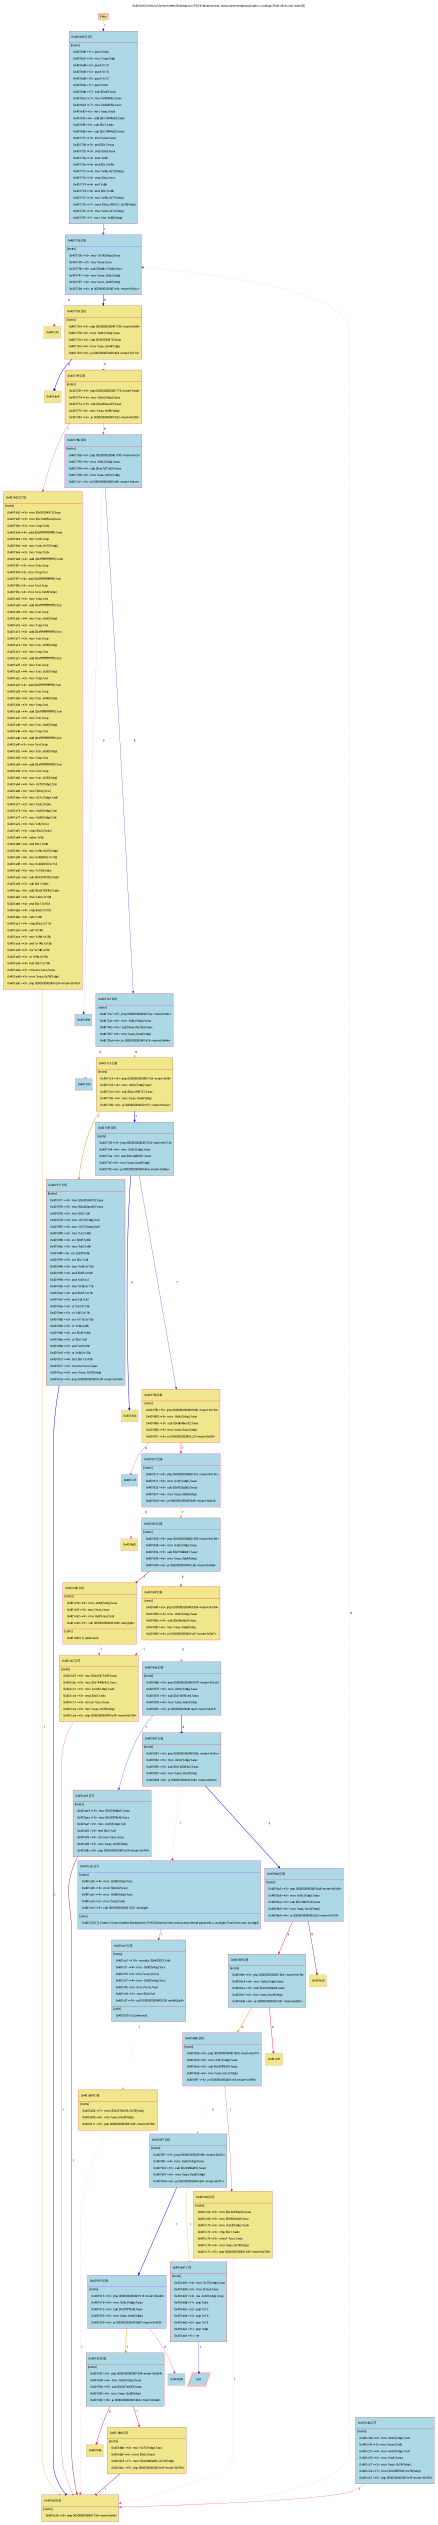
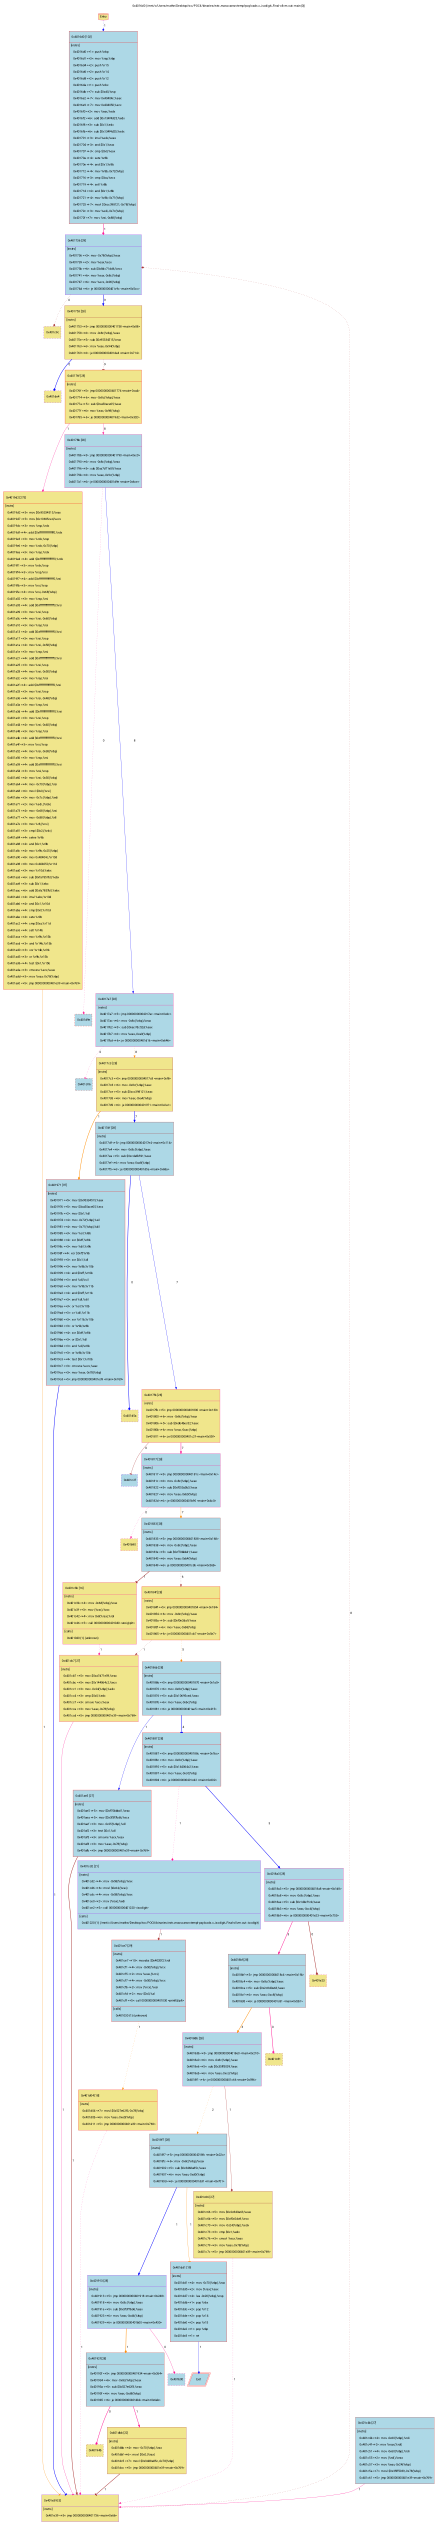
(93, 750) -> (93, 750)
